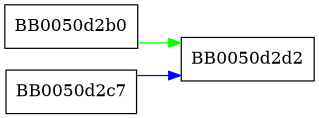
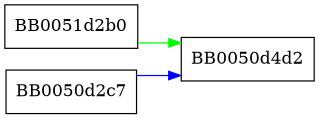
(71, 27) -> (71, 27)
(248, 59) -> (248, 59)
